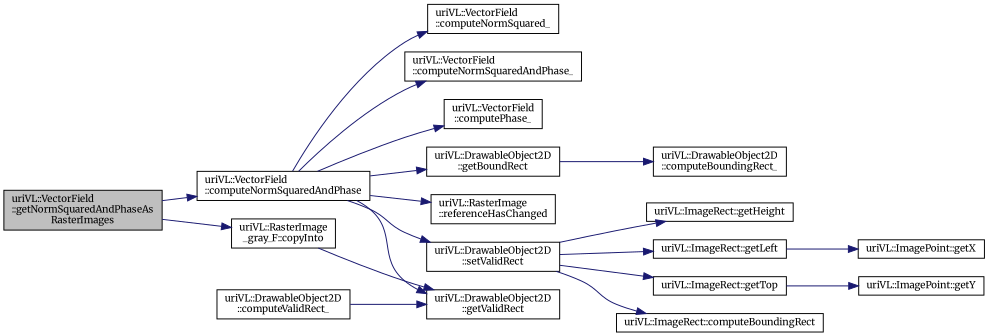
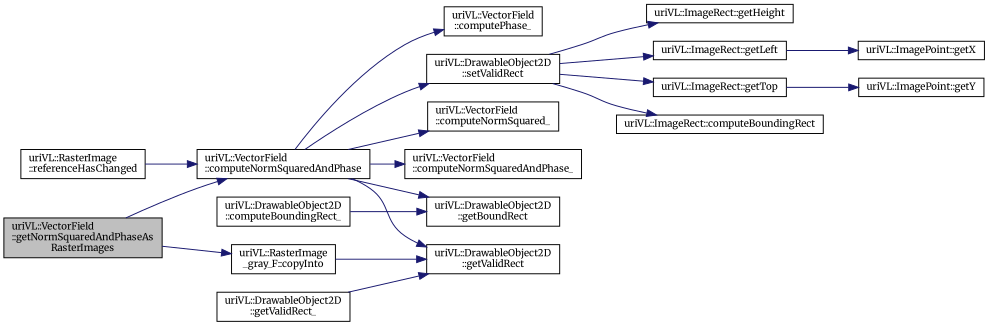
(602, 162) -> (380, 212)
(395, 198) -> (166, 164)
(283, 304) -> (283, 307)
